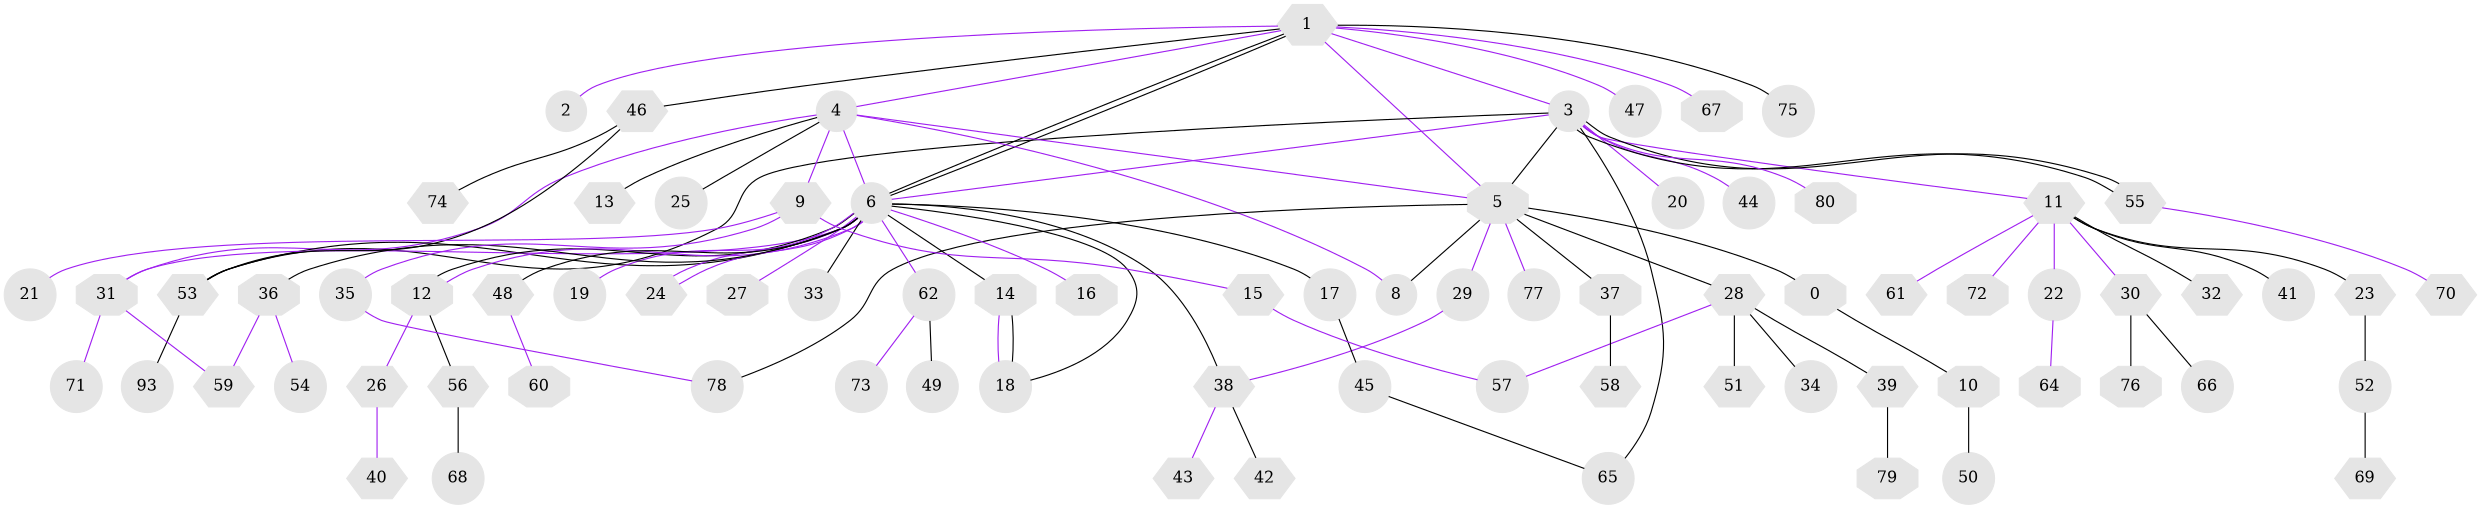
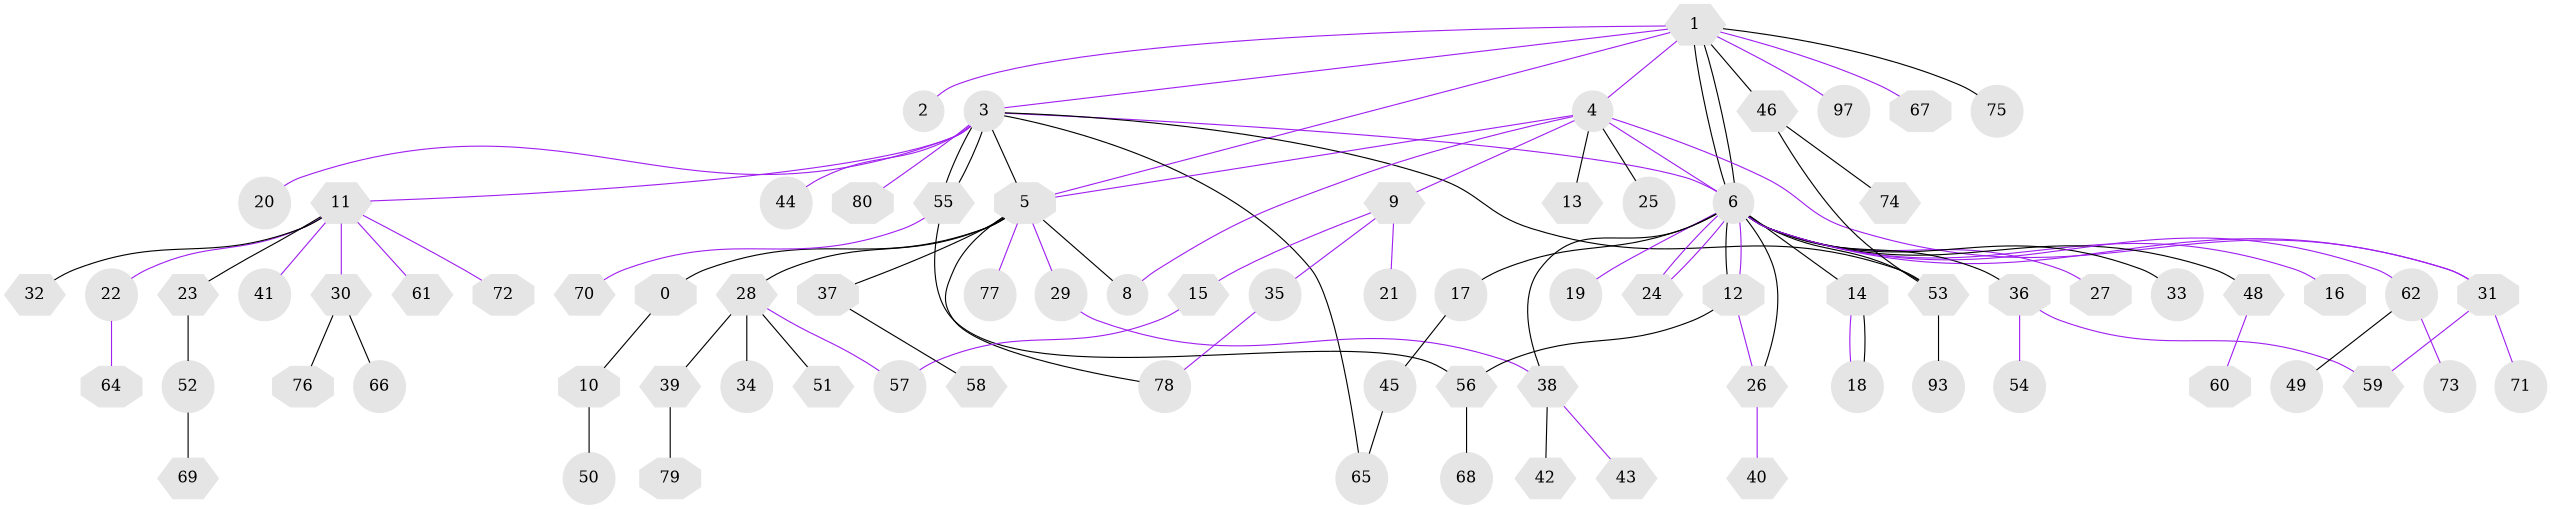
(1635, 111) -> (1844, 111)
(1096, 249) -> (1777, 289)
(2217, 256) -> (303, 249)
none -> (1148, 357)
